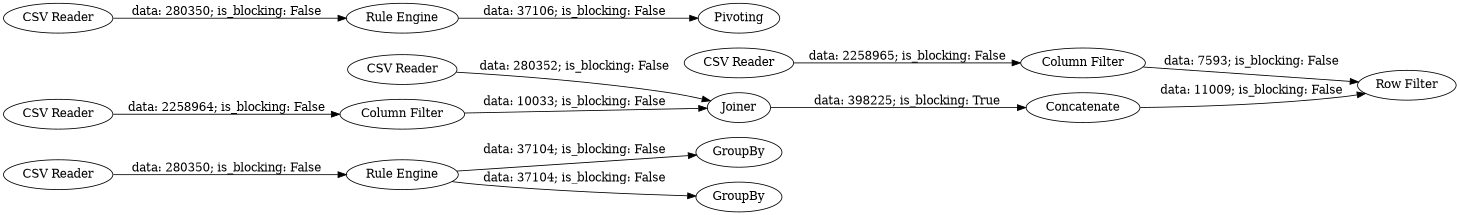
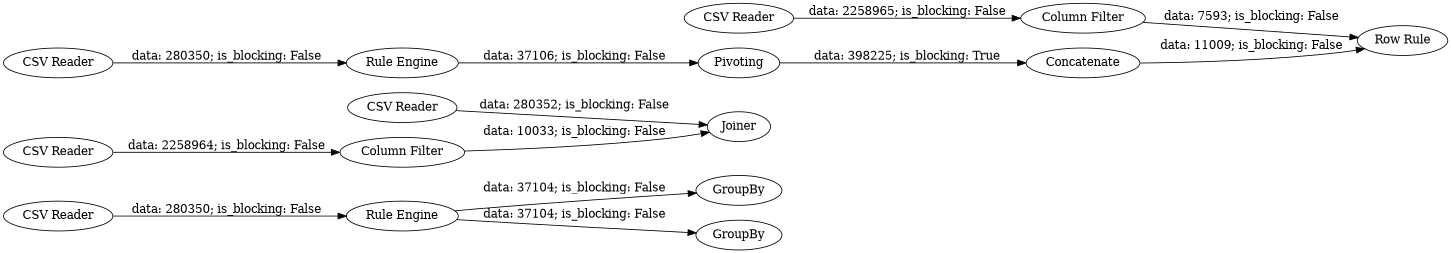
(1407, 85) -> (1403, 41)
(894, 108) -> (899, 63)
